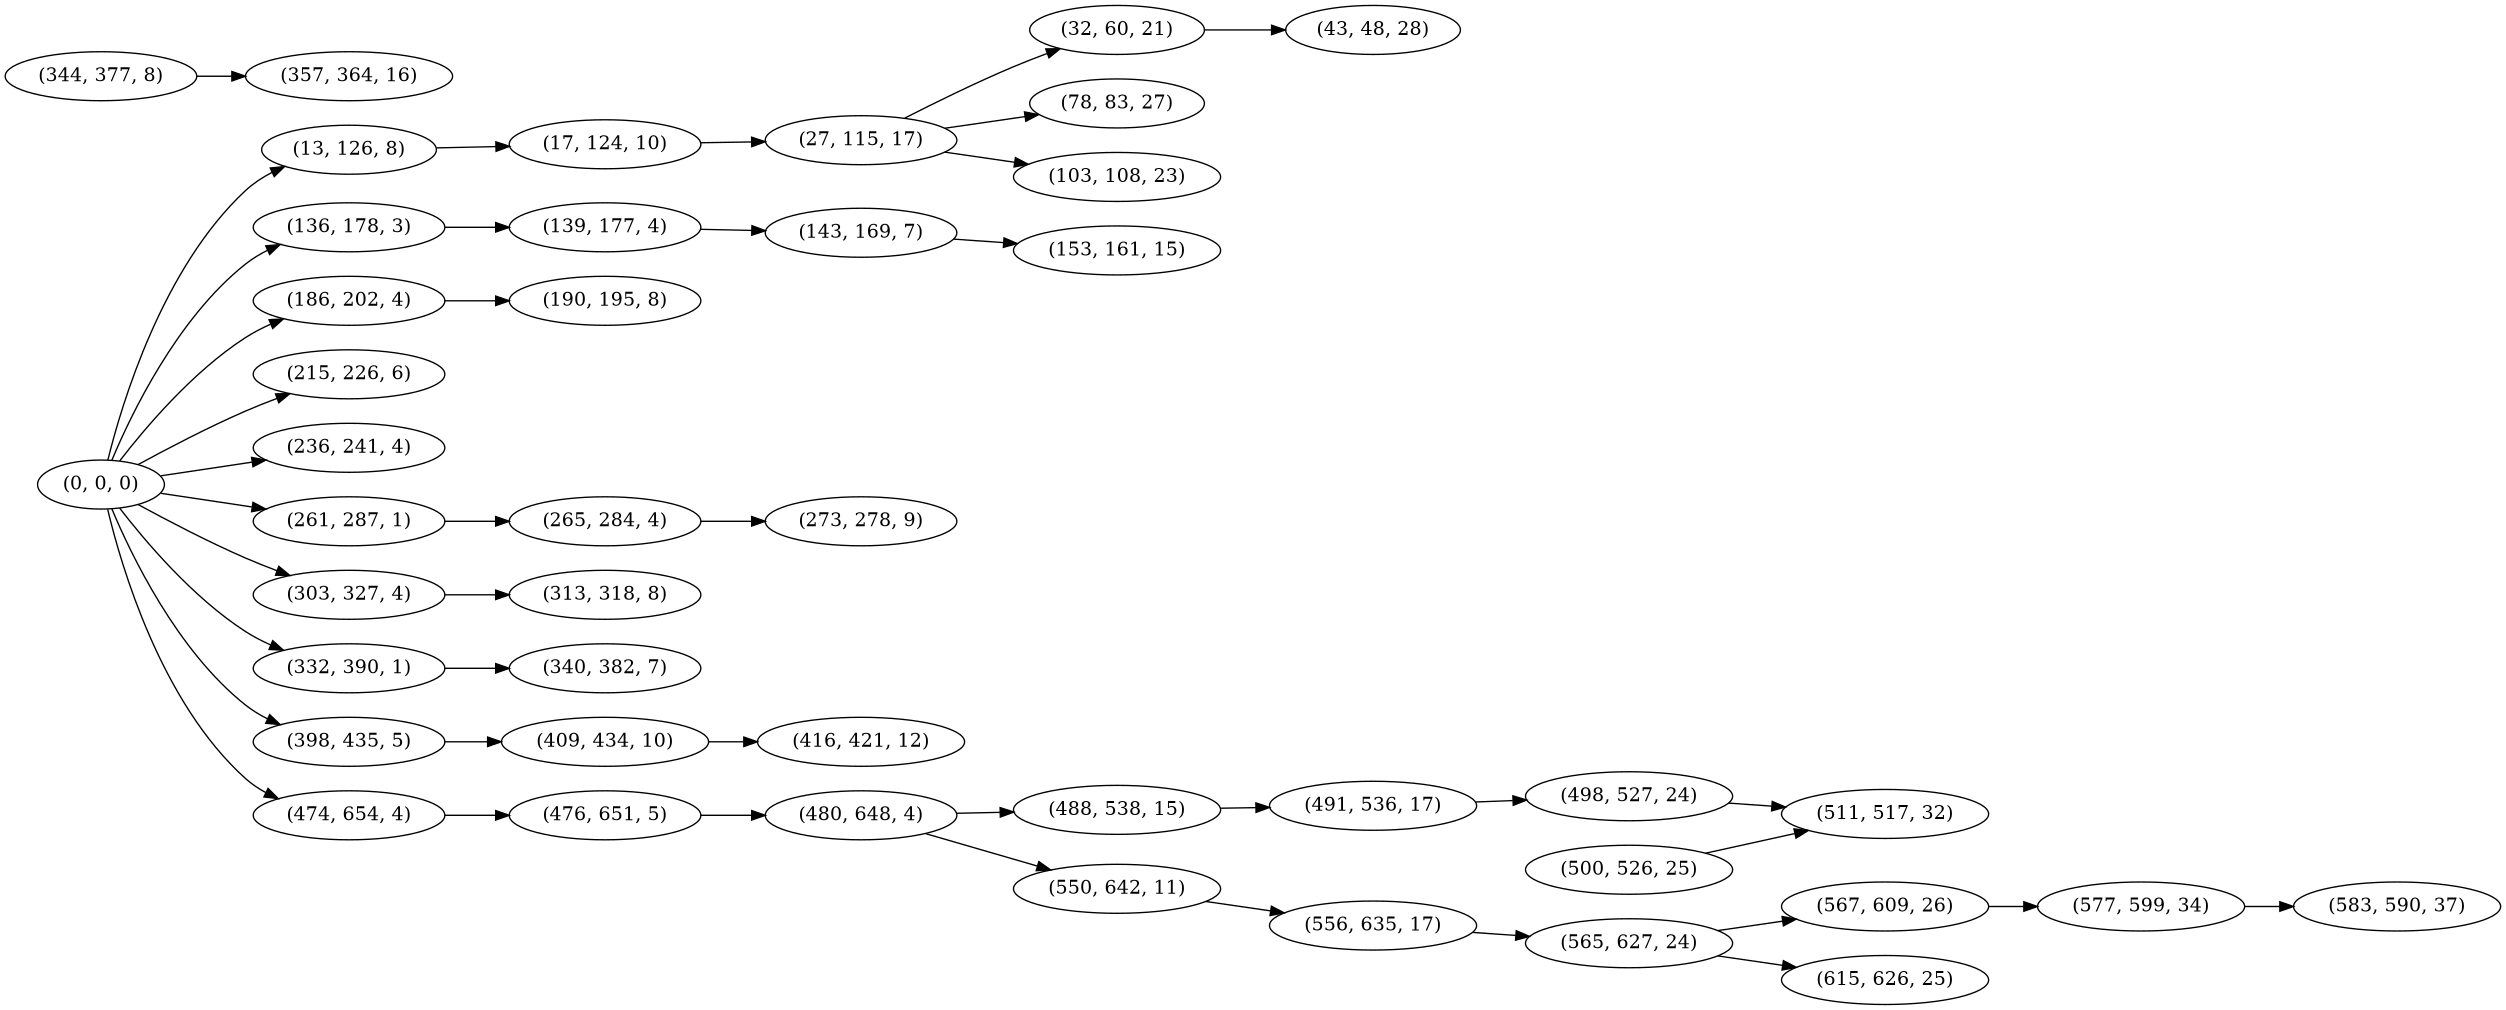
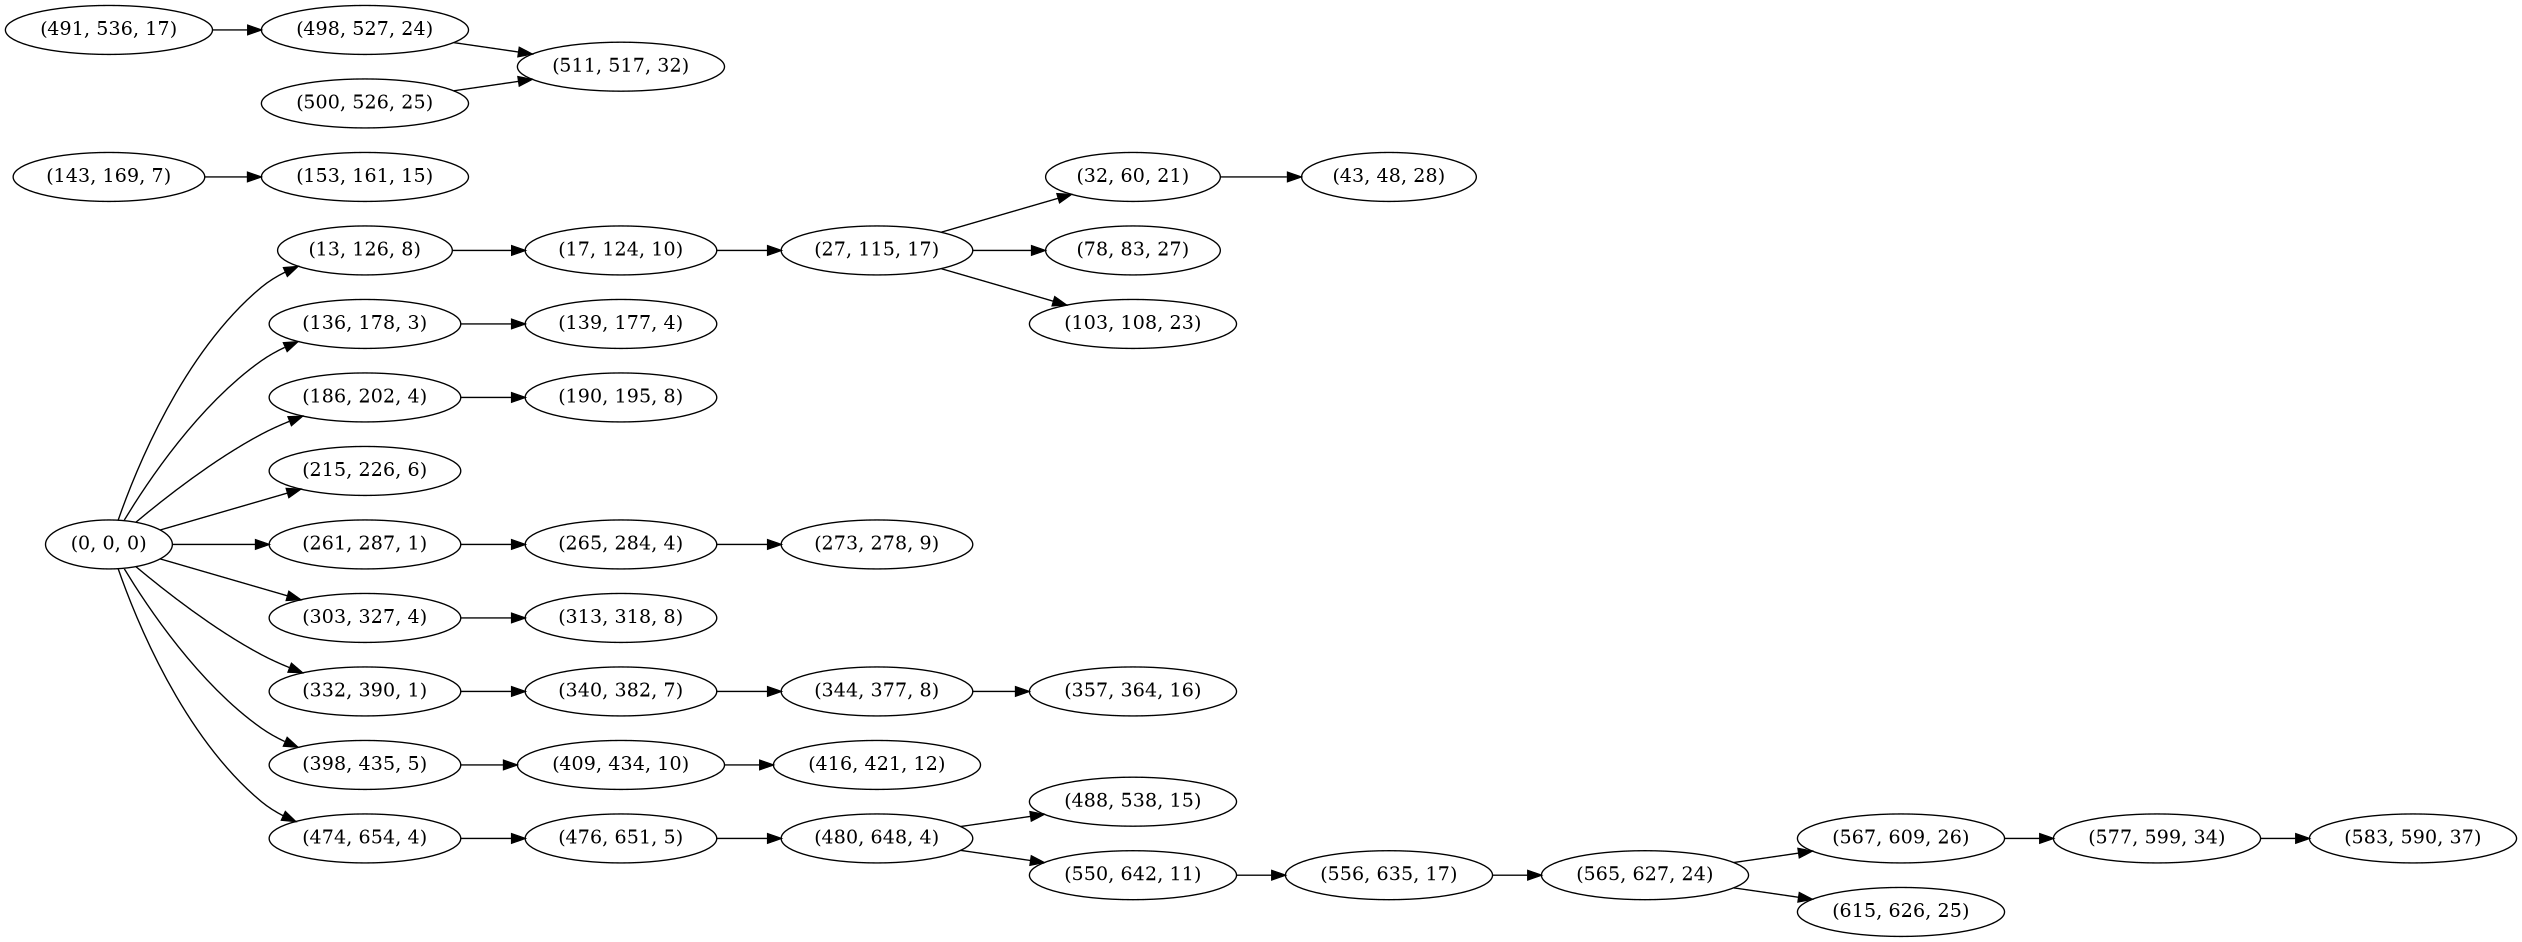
(726, 230) -> none
(349, 448) -> none
none -> (742, 691)
(1238, 808) -> none
